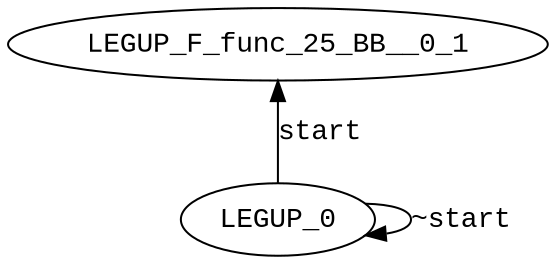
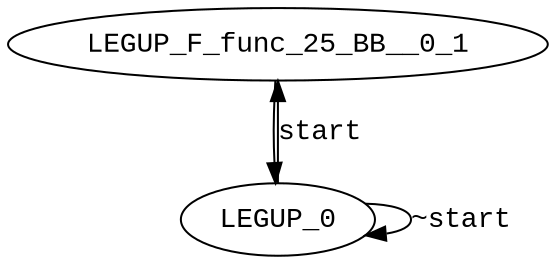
none -> (274, 122)
